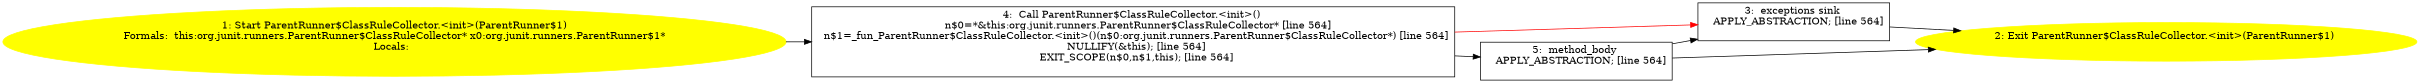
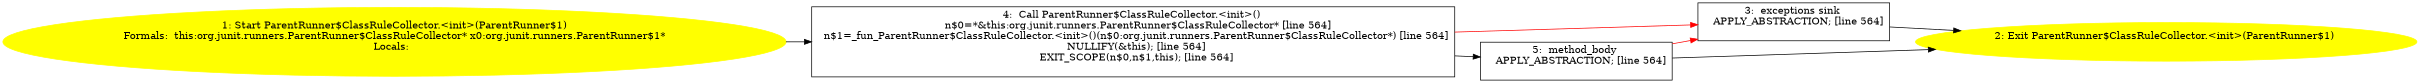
(1681, 42) -> (1681, 42)
